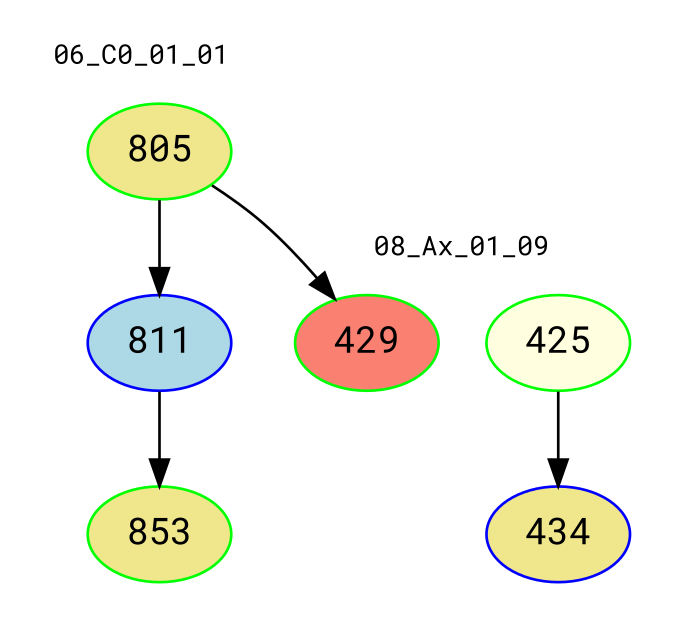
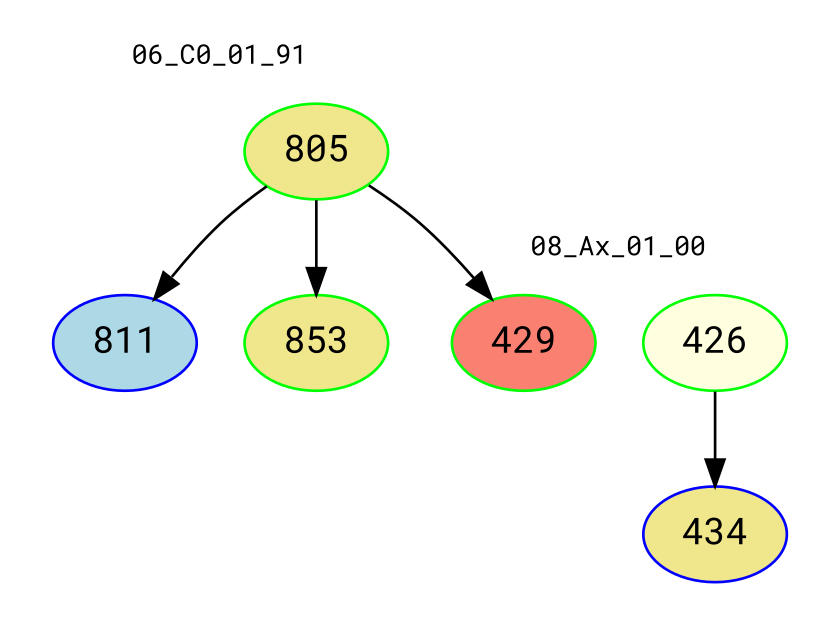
(142, 57) -> (221, 57)
(463, 249) -> (619, 249)
(558, 343) -> (715, 343)
(160, 426) -> (316, 234)
